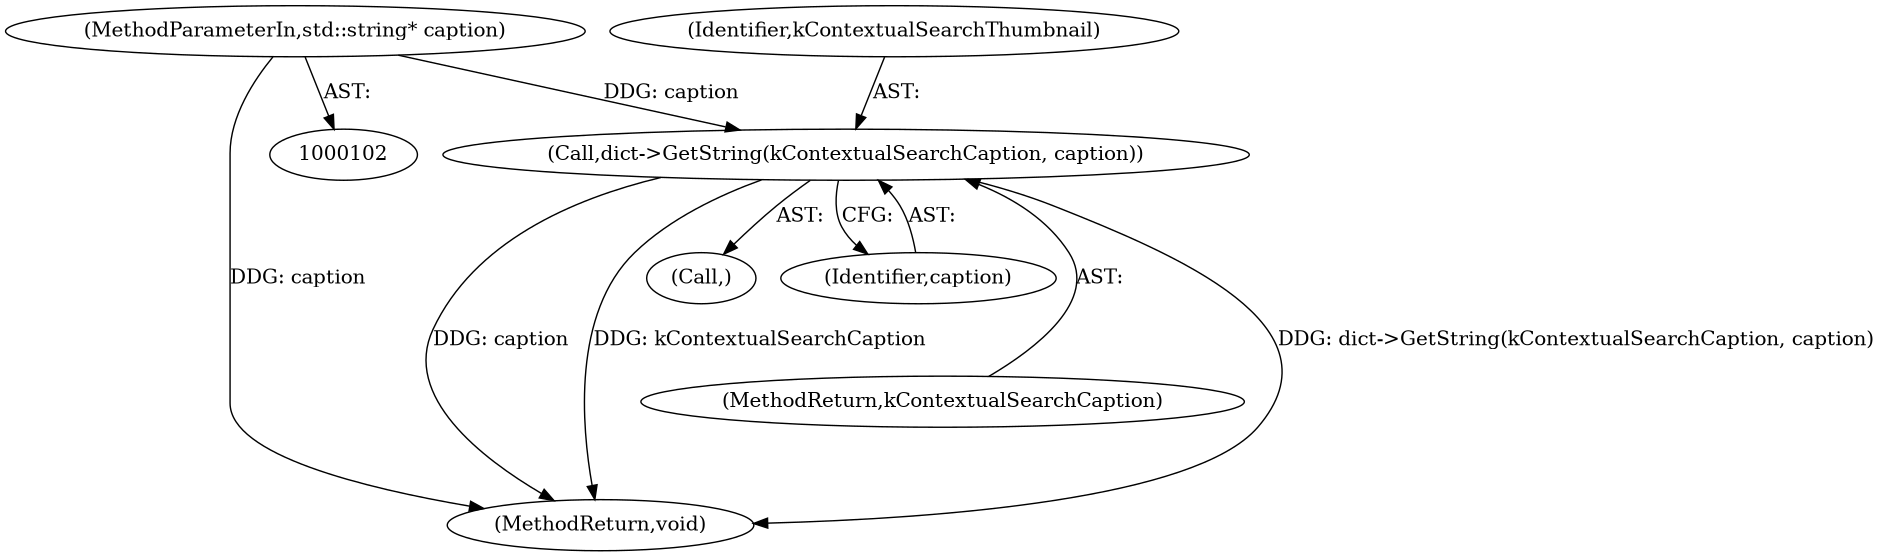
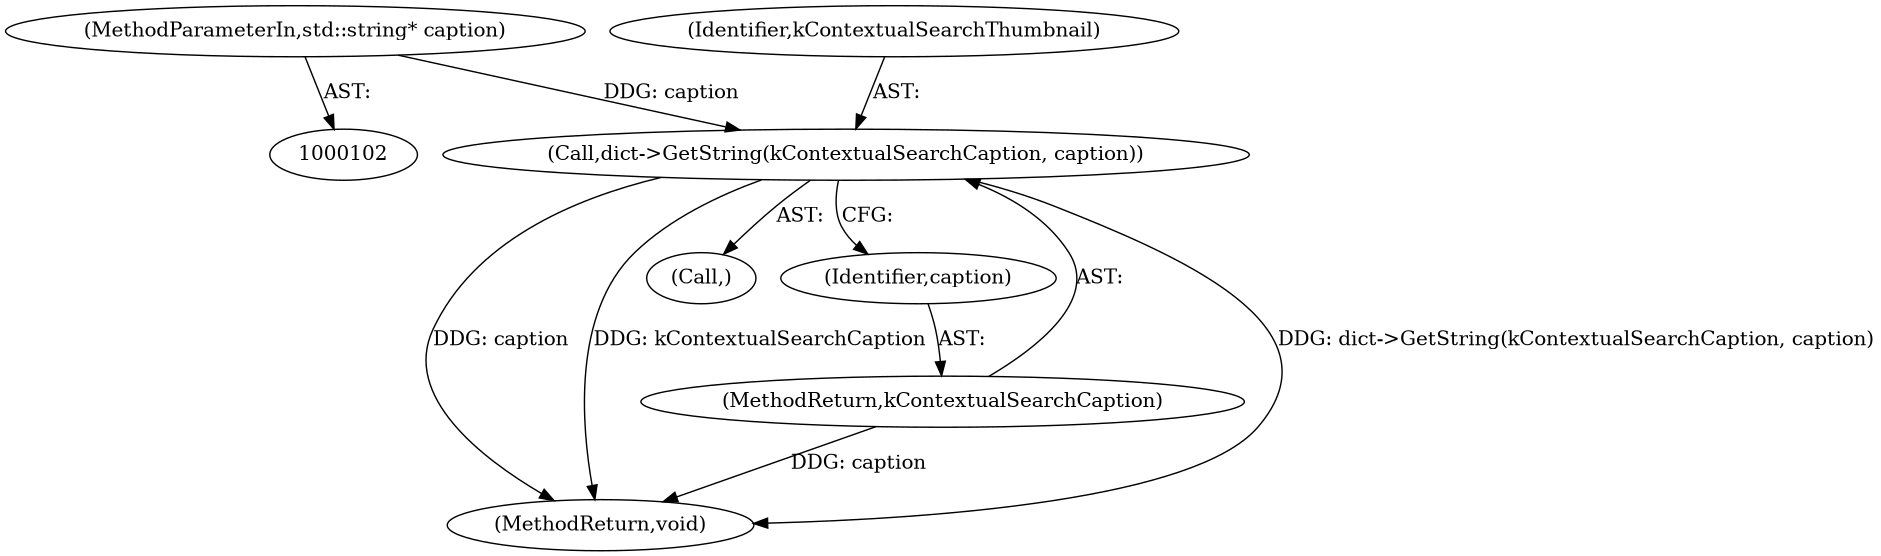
(907, 220) -> (936, 332)
(230, 361) -> (776, 462)
